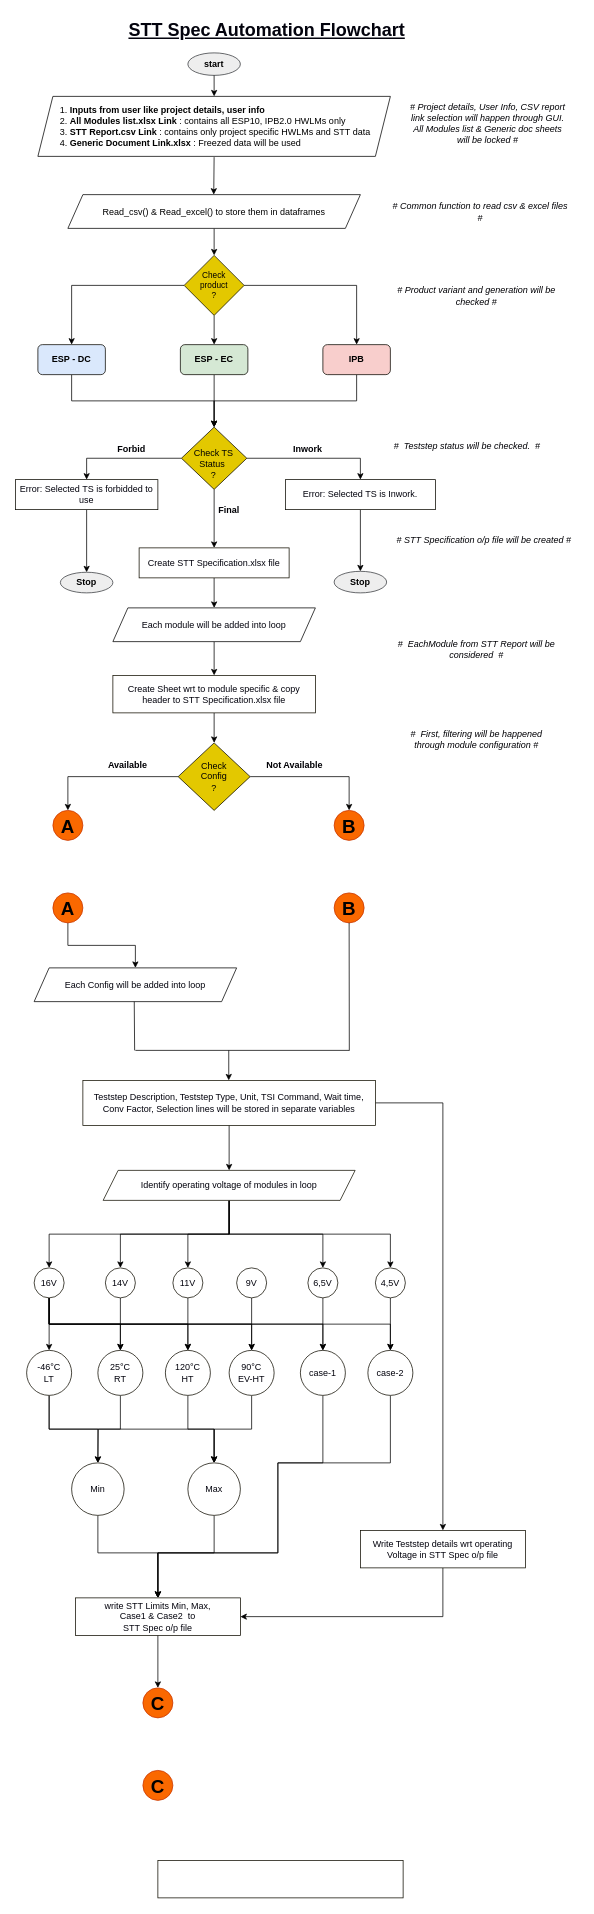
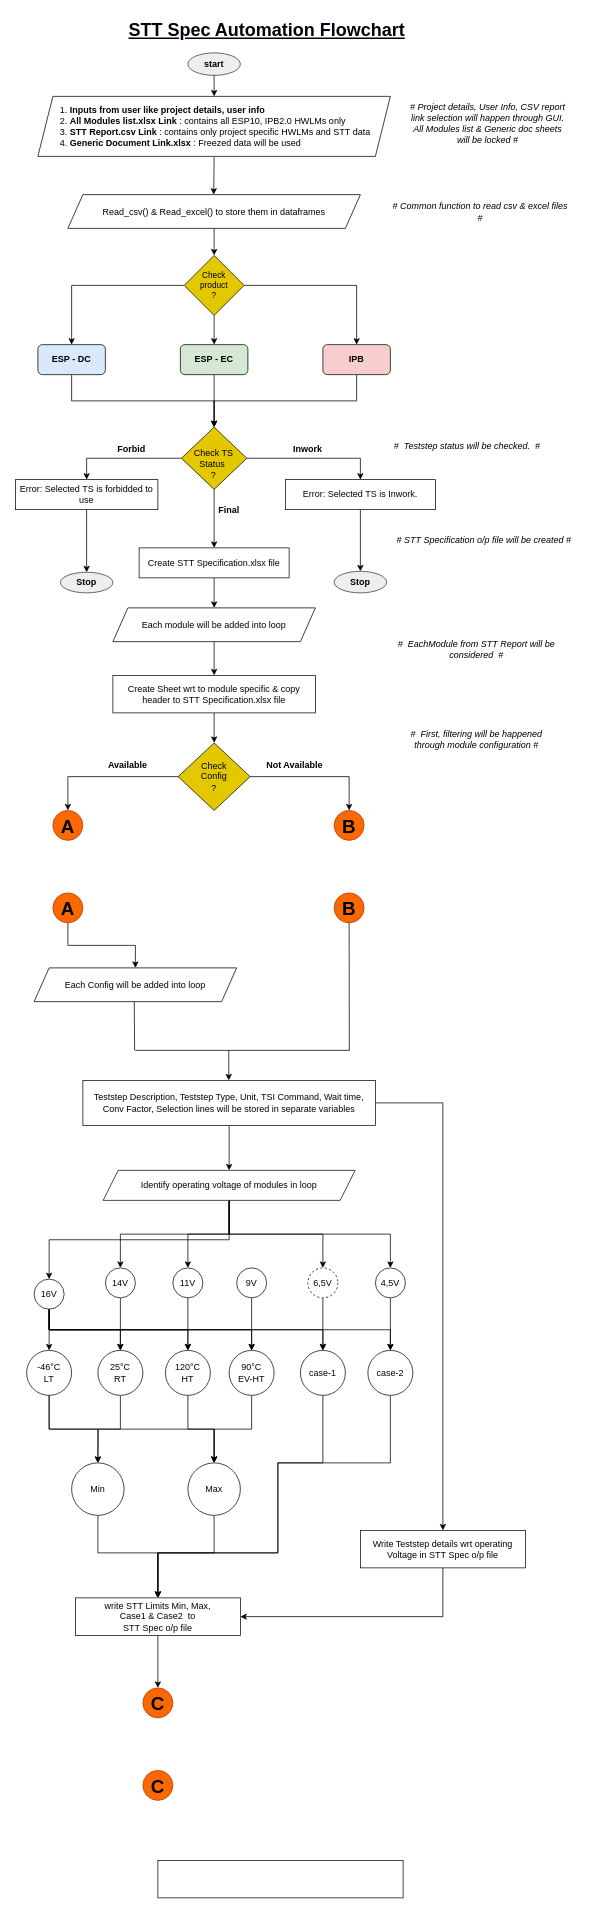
(477, 296) -> none
(49, 1283) -> (49, 1294)
(323, 1283) -> (323, 1283)
